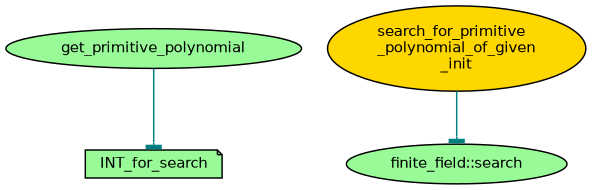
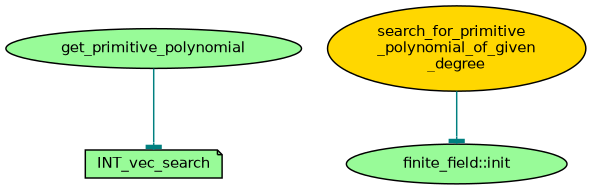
(457, 49) -> (457, 49)
(154, 164) -> (154, 164)
(457, 164) -> (457, 164)
